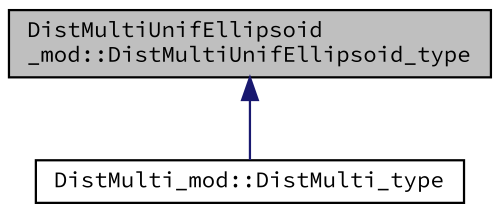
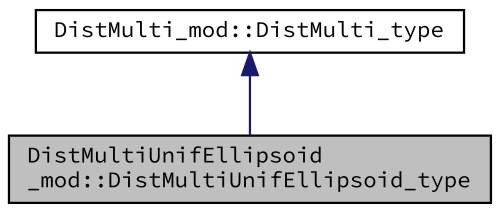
(250, 130) -> (250, 106)
